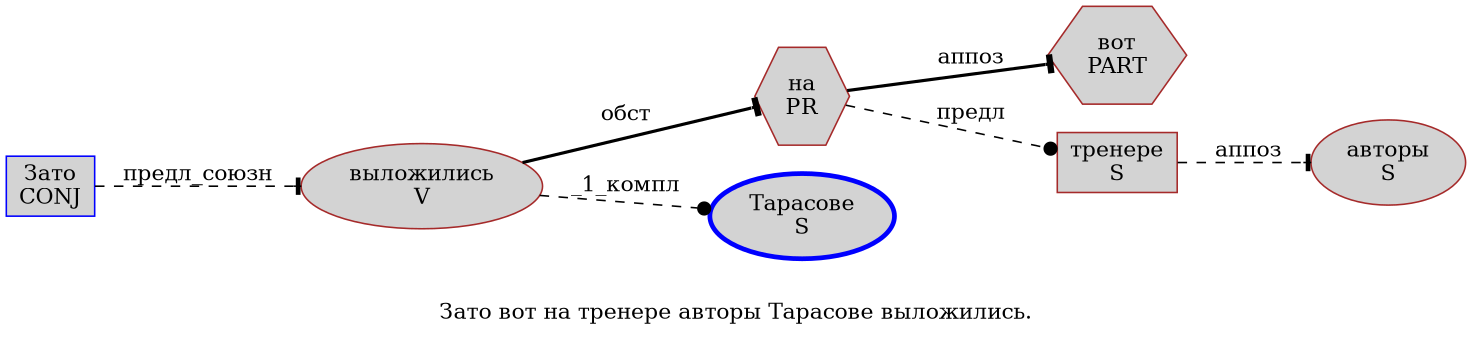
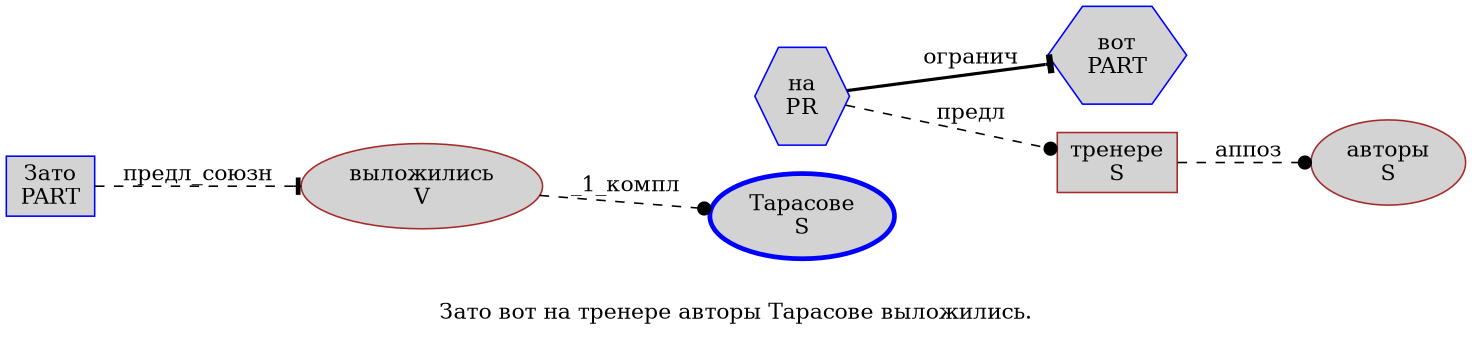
(1117, 55) -> (1117, 55)
(971, 58) -> (971, 58)
(802, 96) -> (802, 96)
(637, 135) -> none
(1240, 163) -> (1240, 163)
(50, 186) -> (50, 186)
